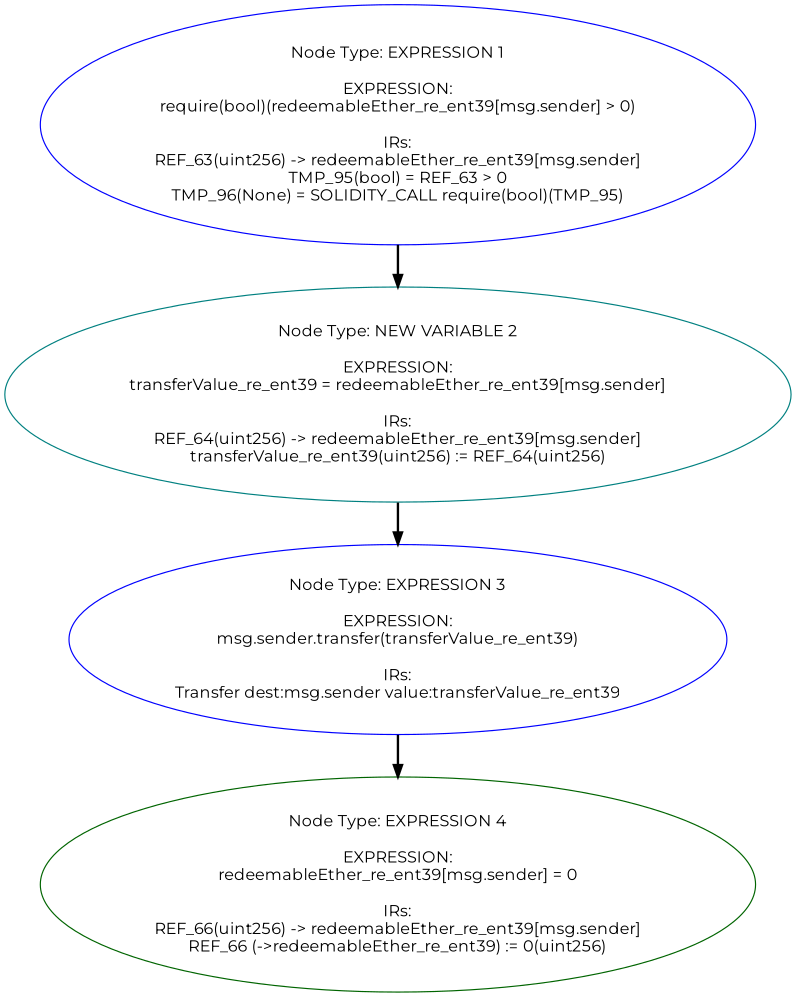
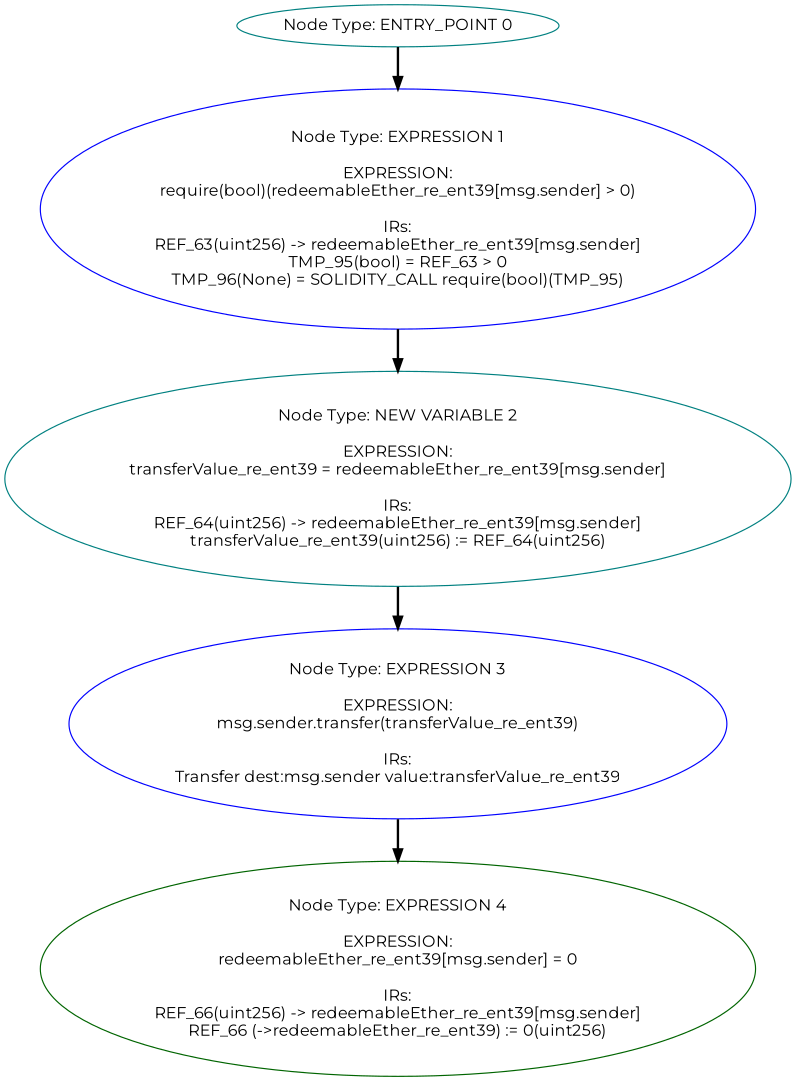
none -> (398, 26)
